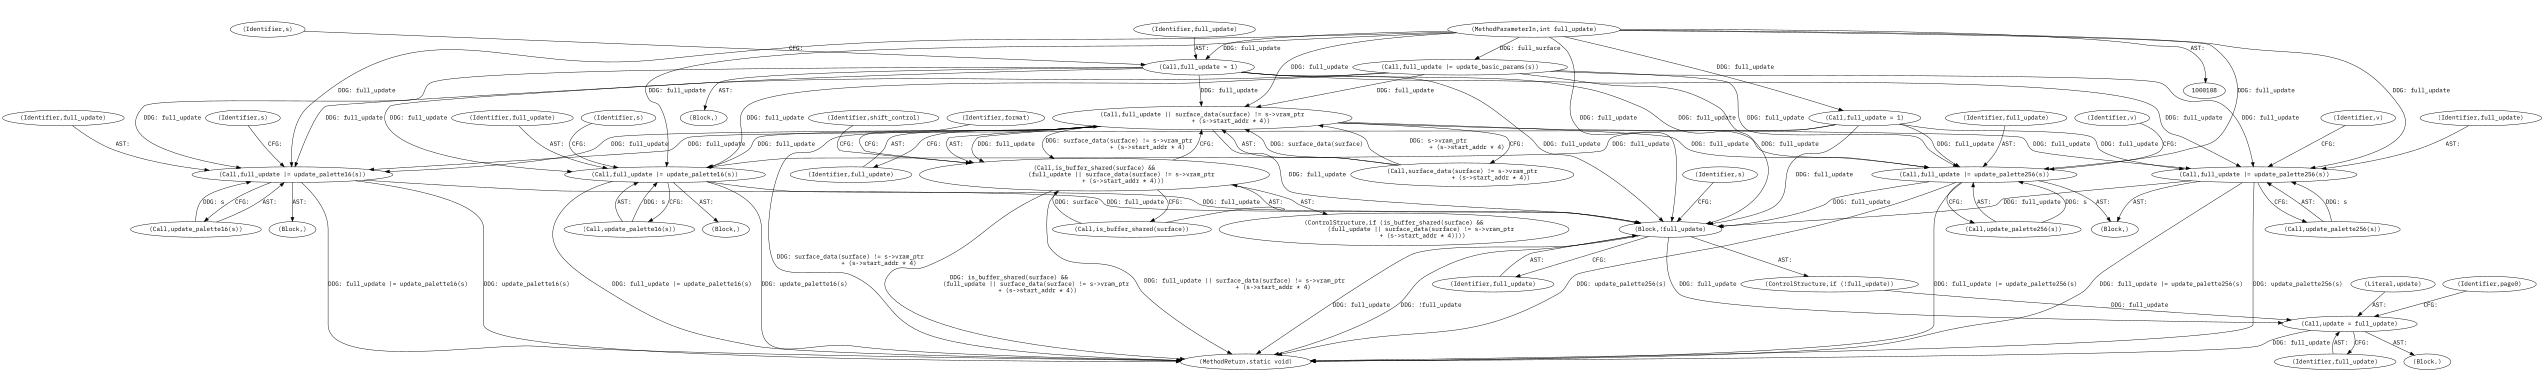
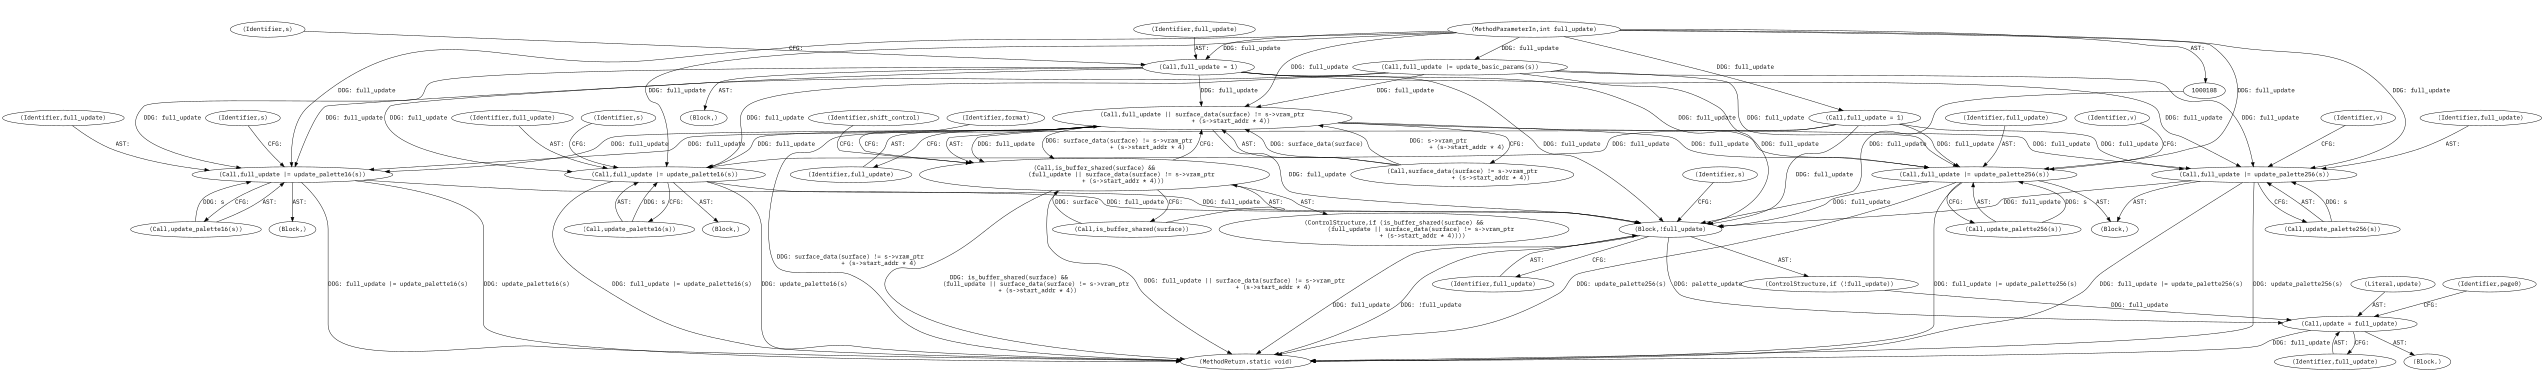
(1530, 48) -> (1530, 48)
(1599, 135) -> (1933, 117)
(1708, 284) -> (1708, 284)
